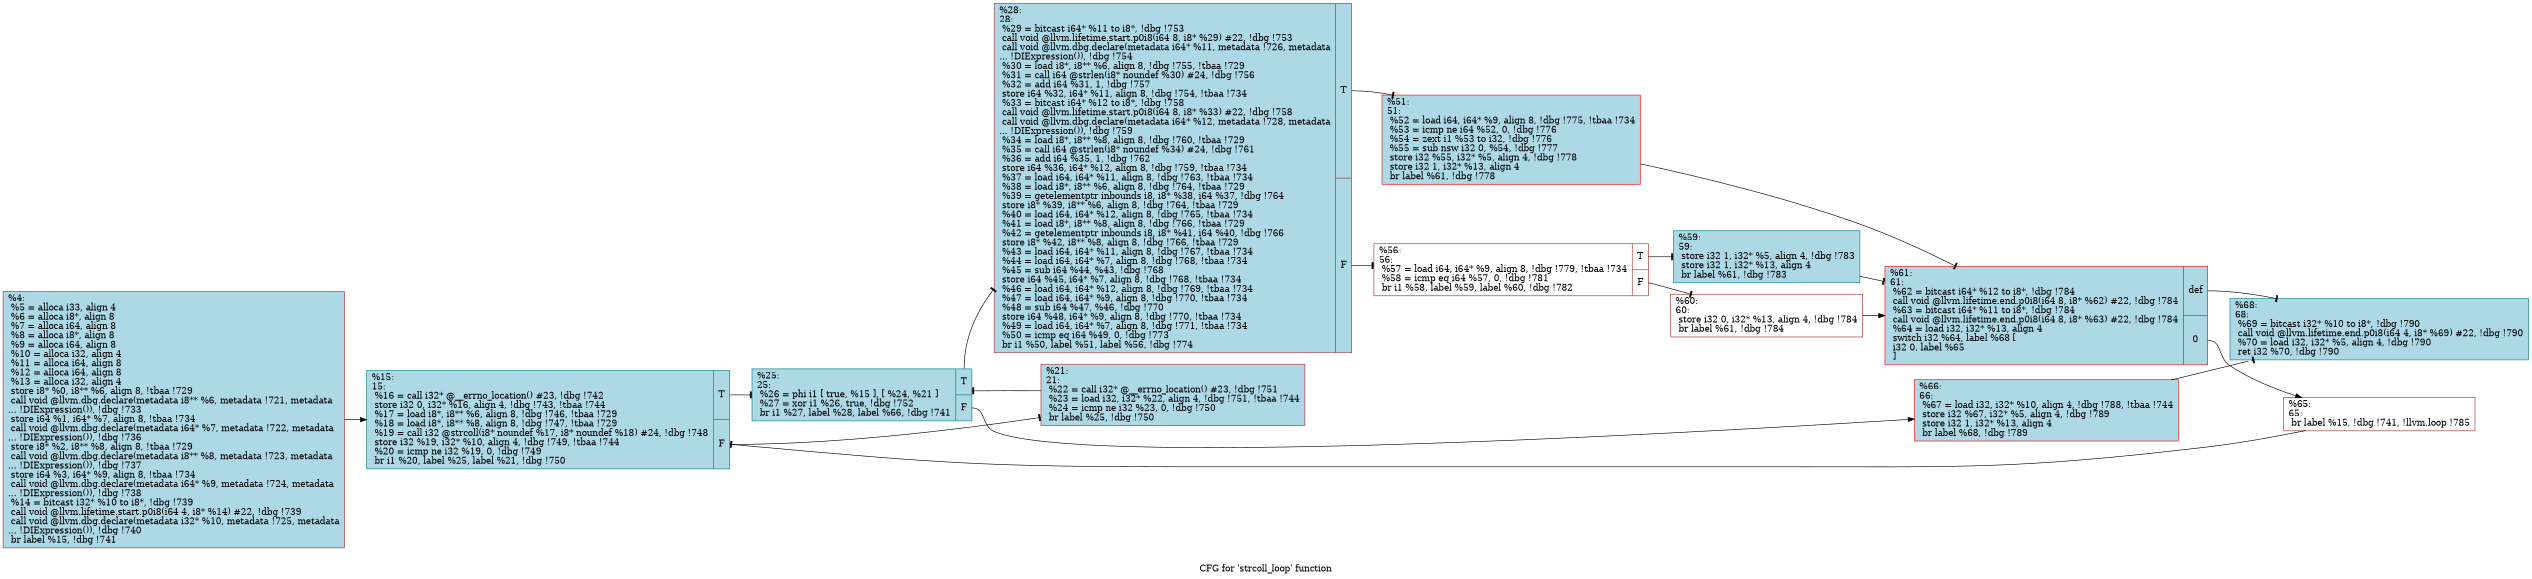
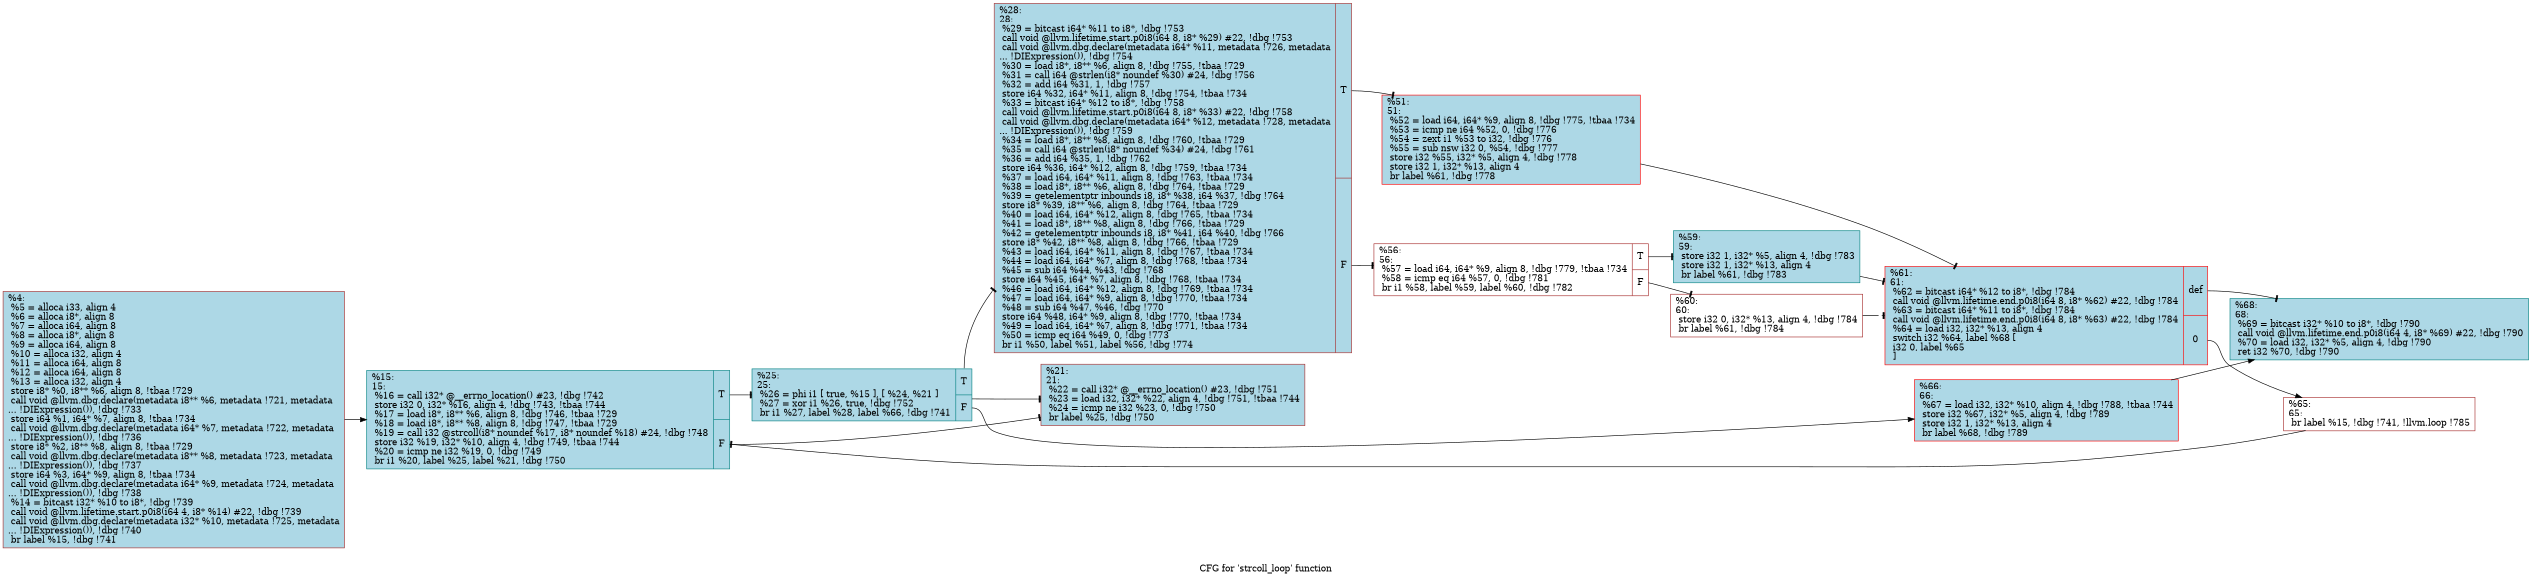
(1871, 316) -> (1871, 316)
(2210, 371) -> (2210, 371)
(1008, 391) -> (1005, 399)
